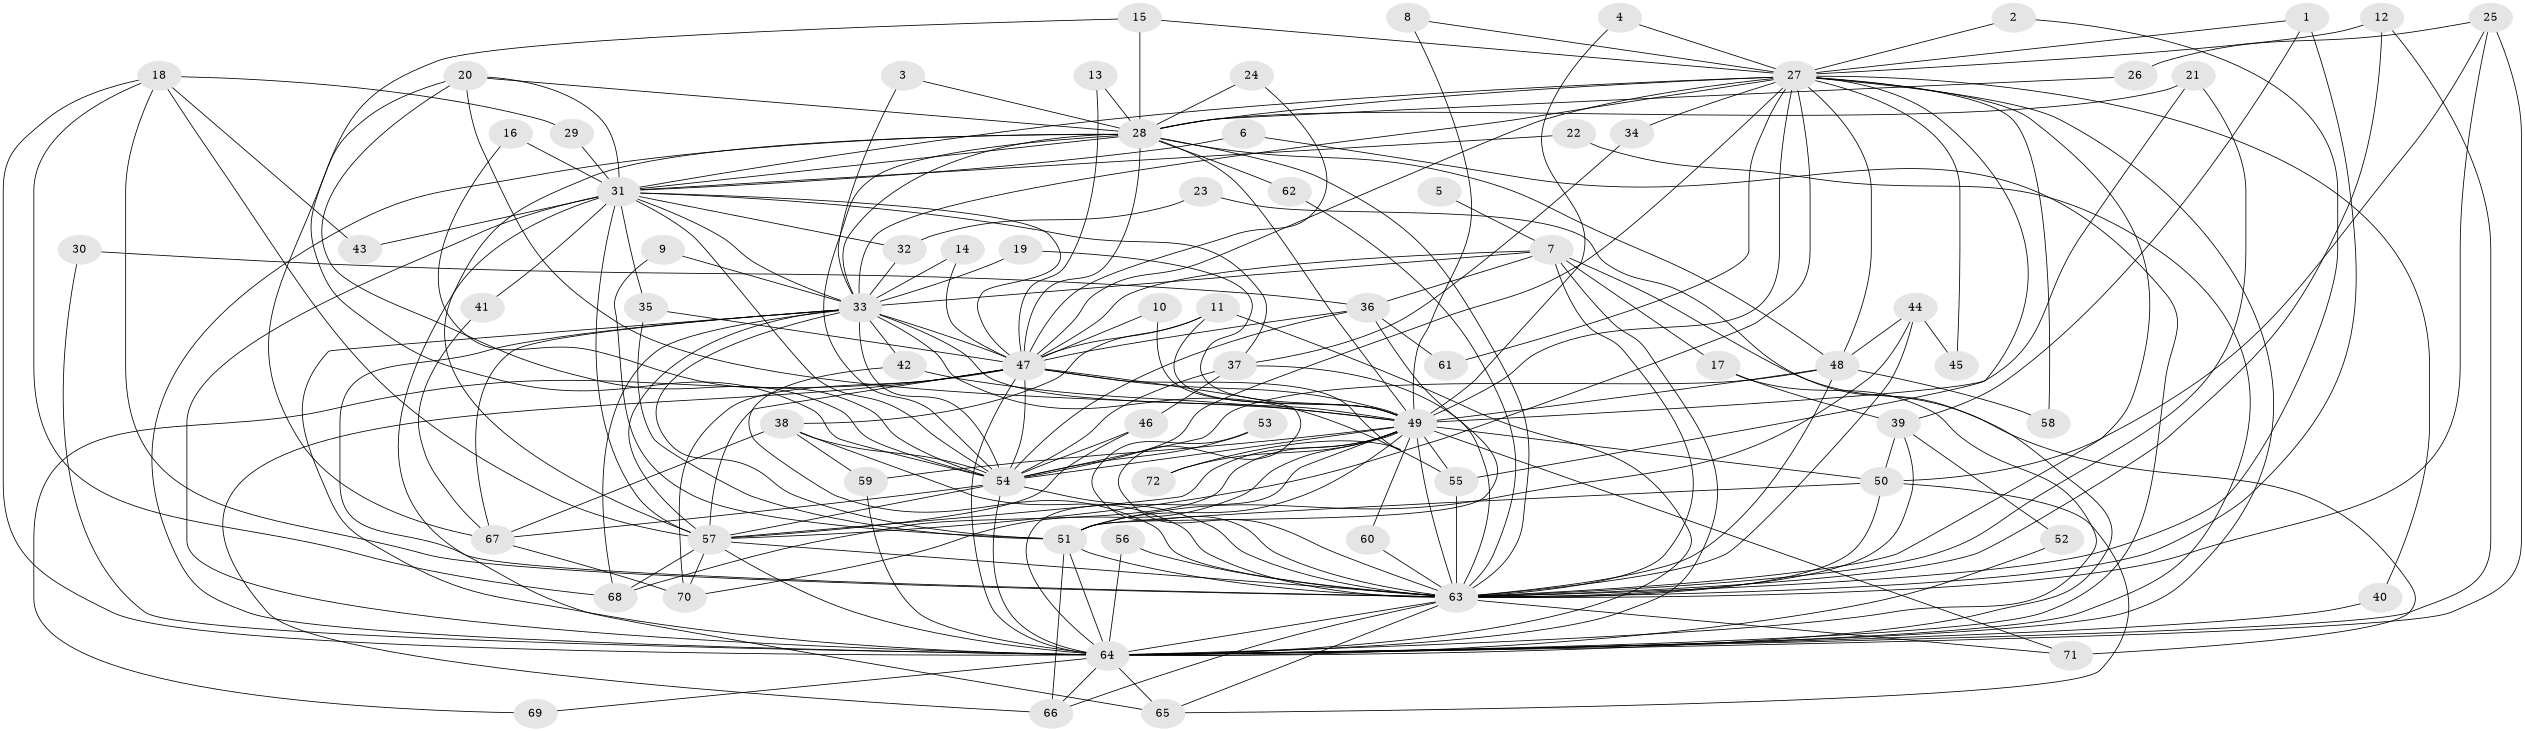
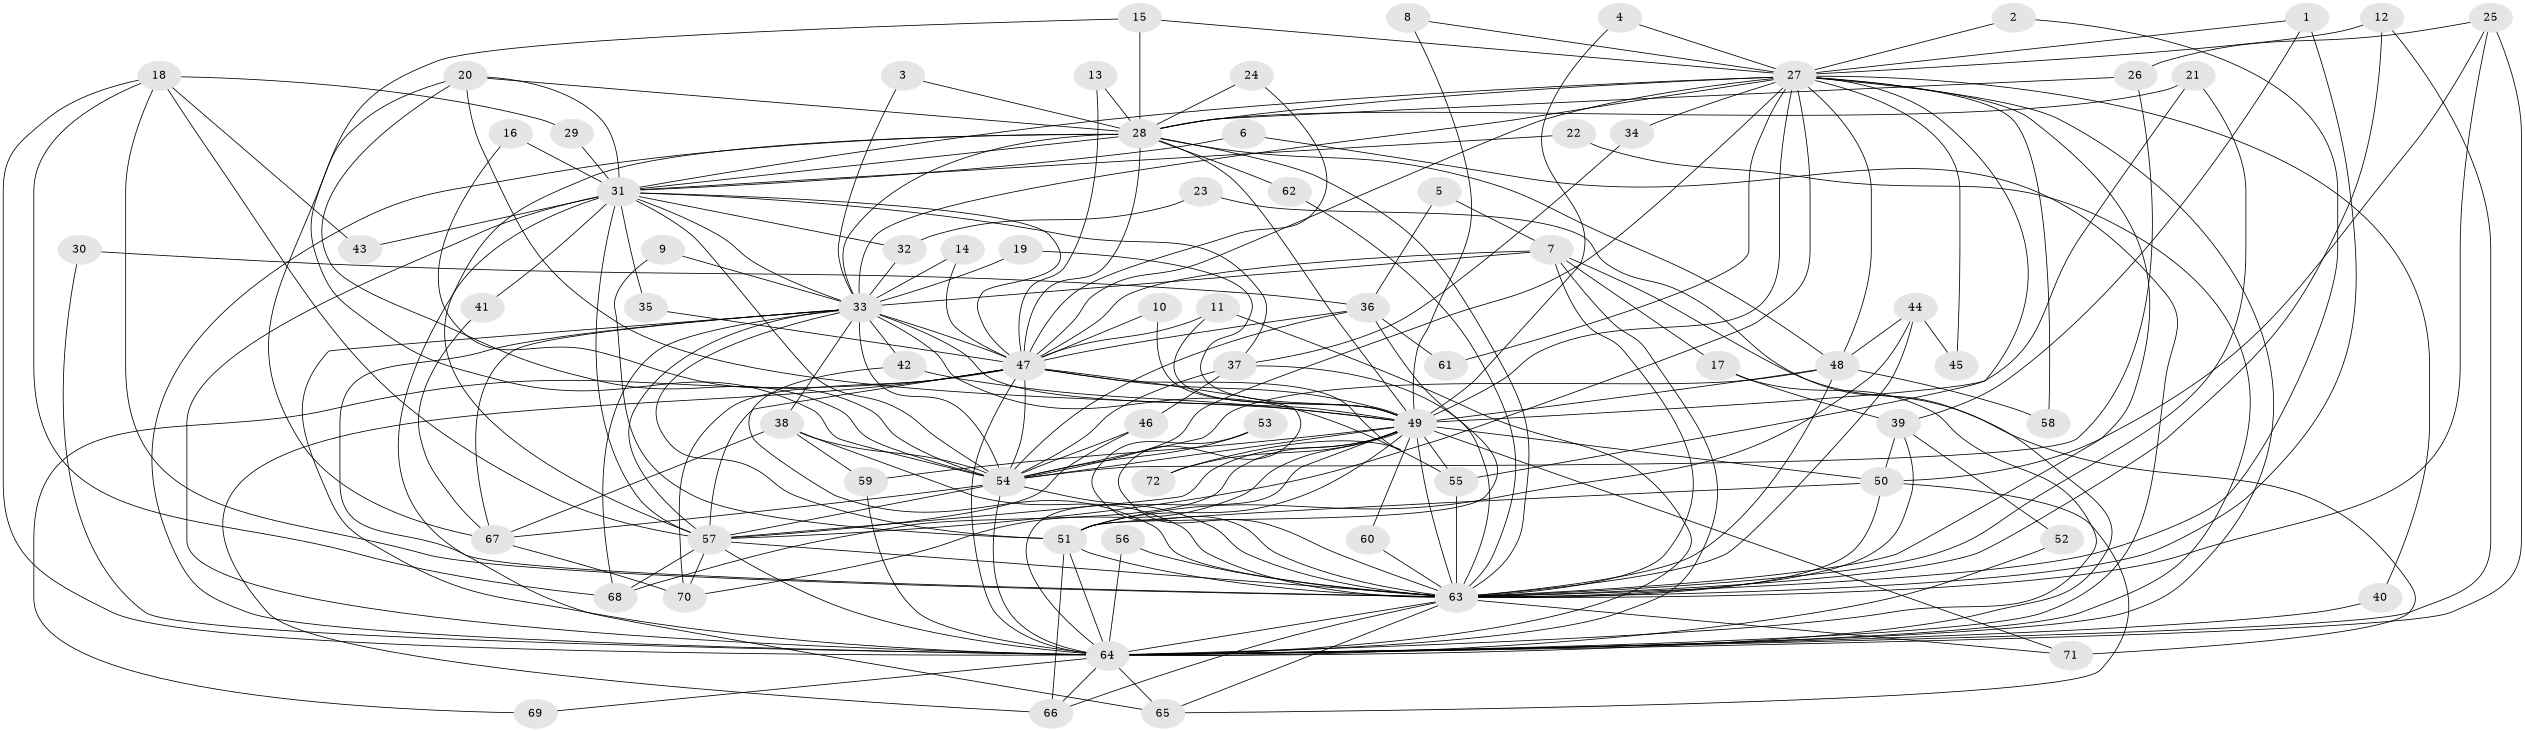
(830, 267) -> (1771, 462)
(1478, 273) -> (1404, 250)
(991, 402) -> (821, 366)
(769, 501) -> none
